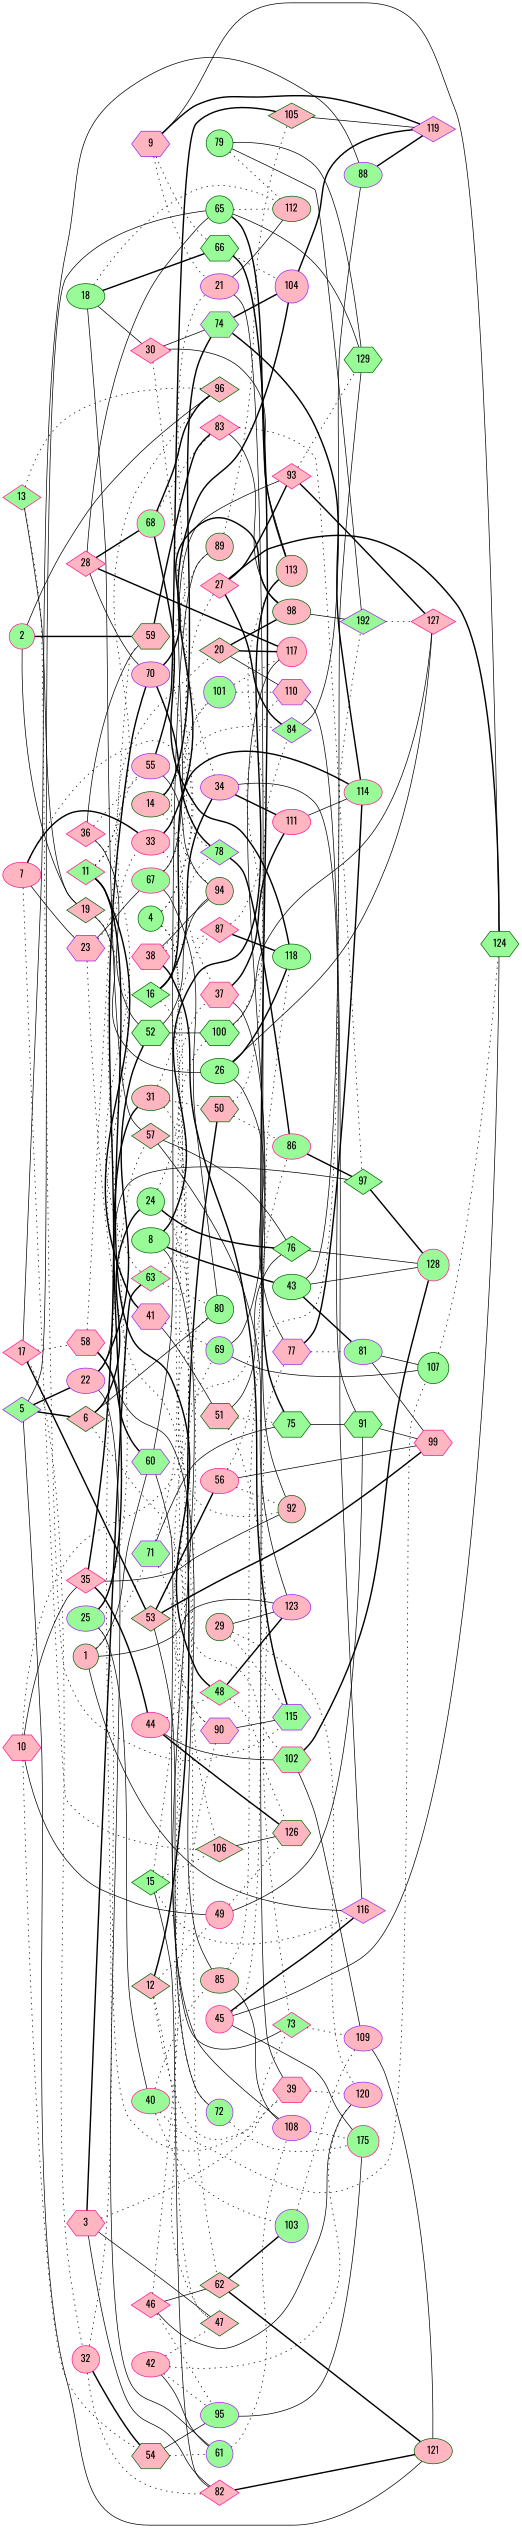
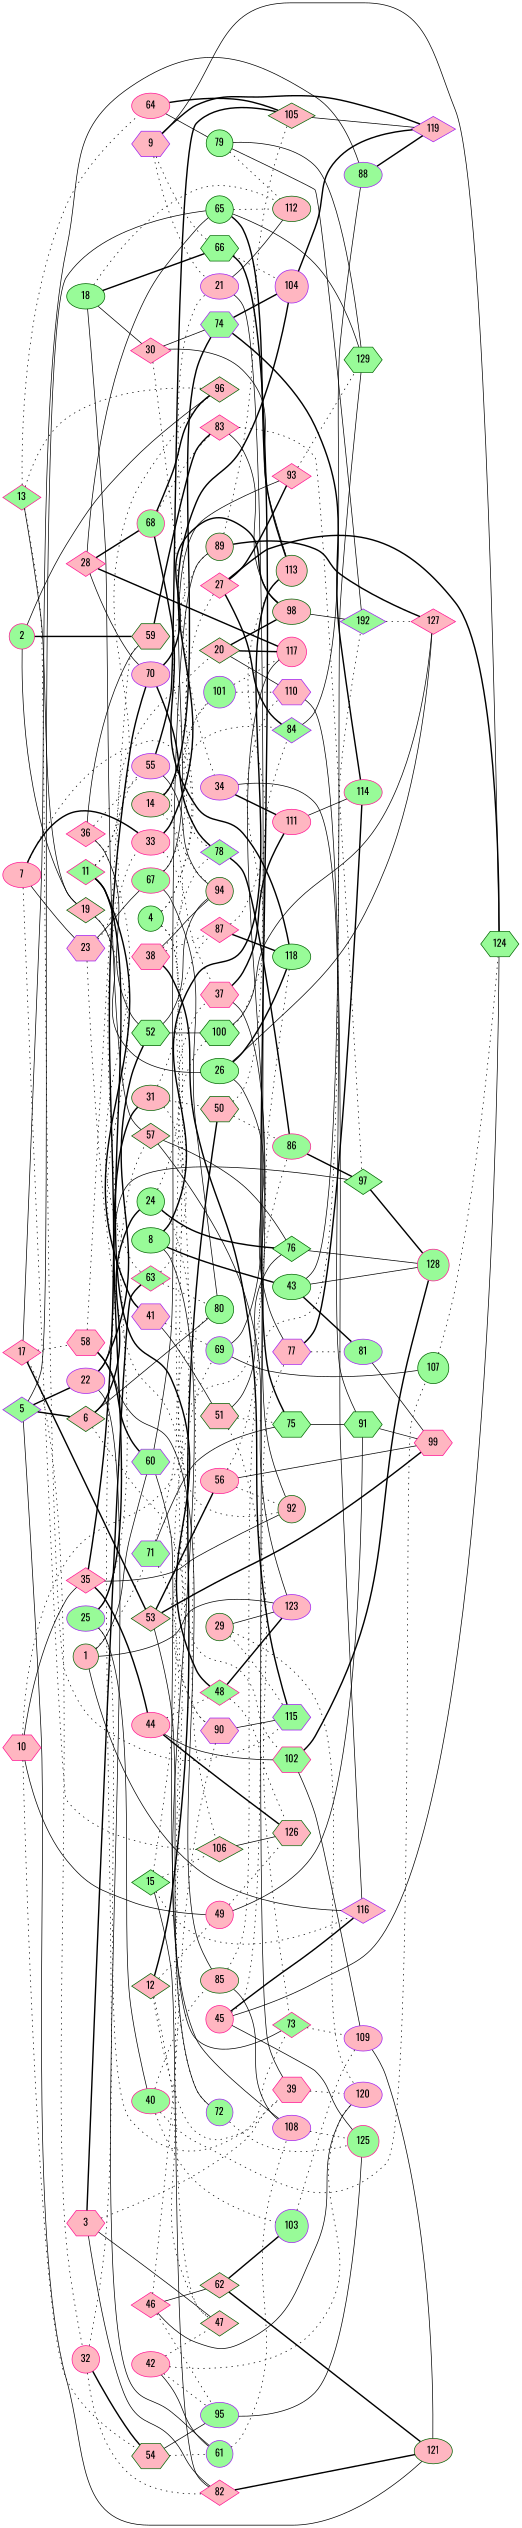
none -> (151, 106)
(363, 548) -> (331, 564)
(151, 995) -> none
(400, 1360) -> none
(363, 2141) -> (363, 2141)
